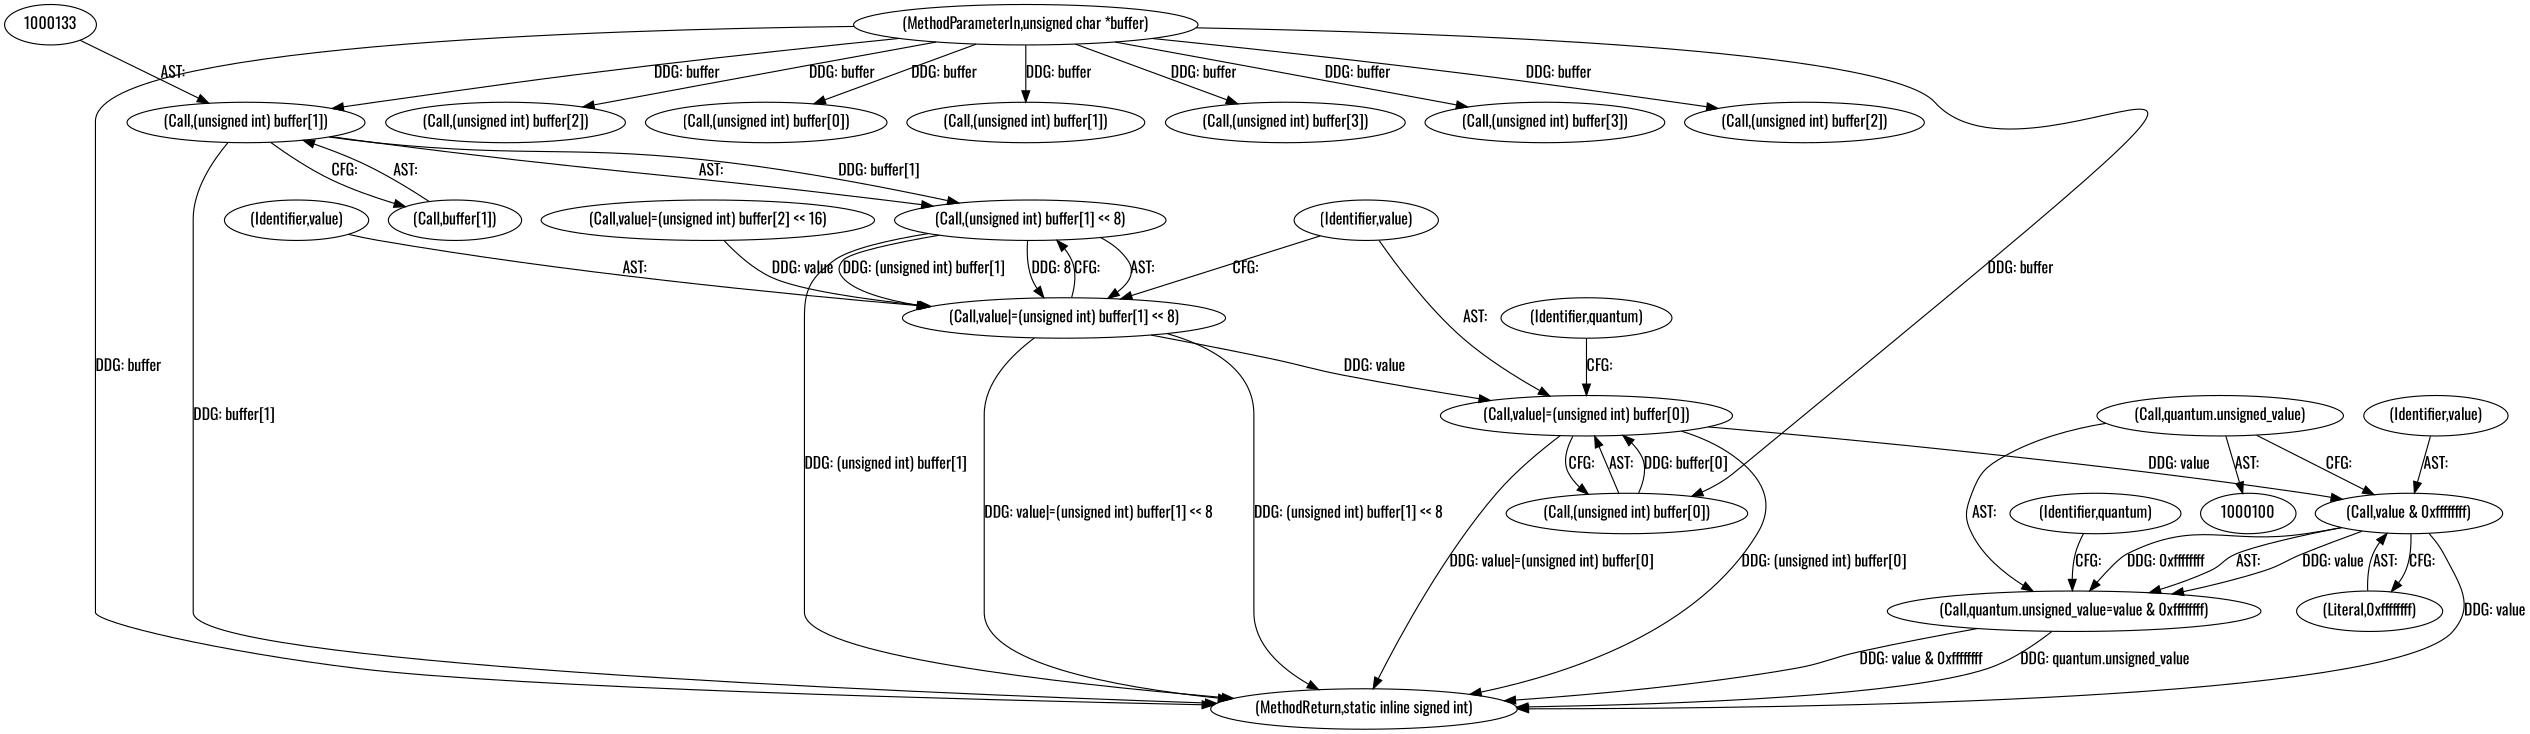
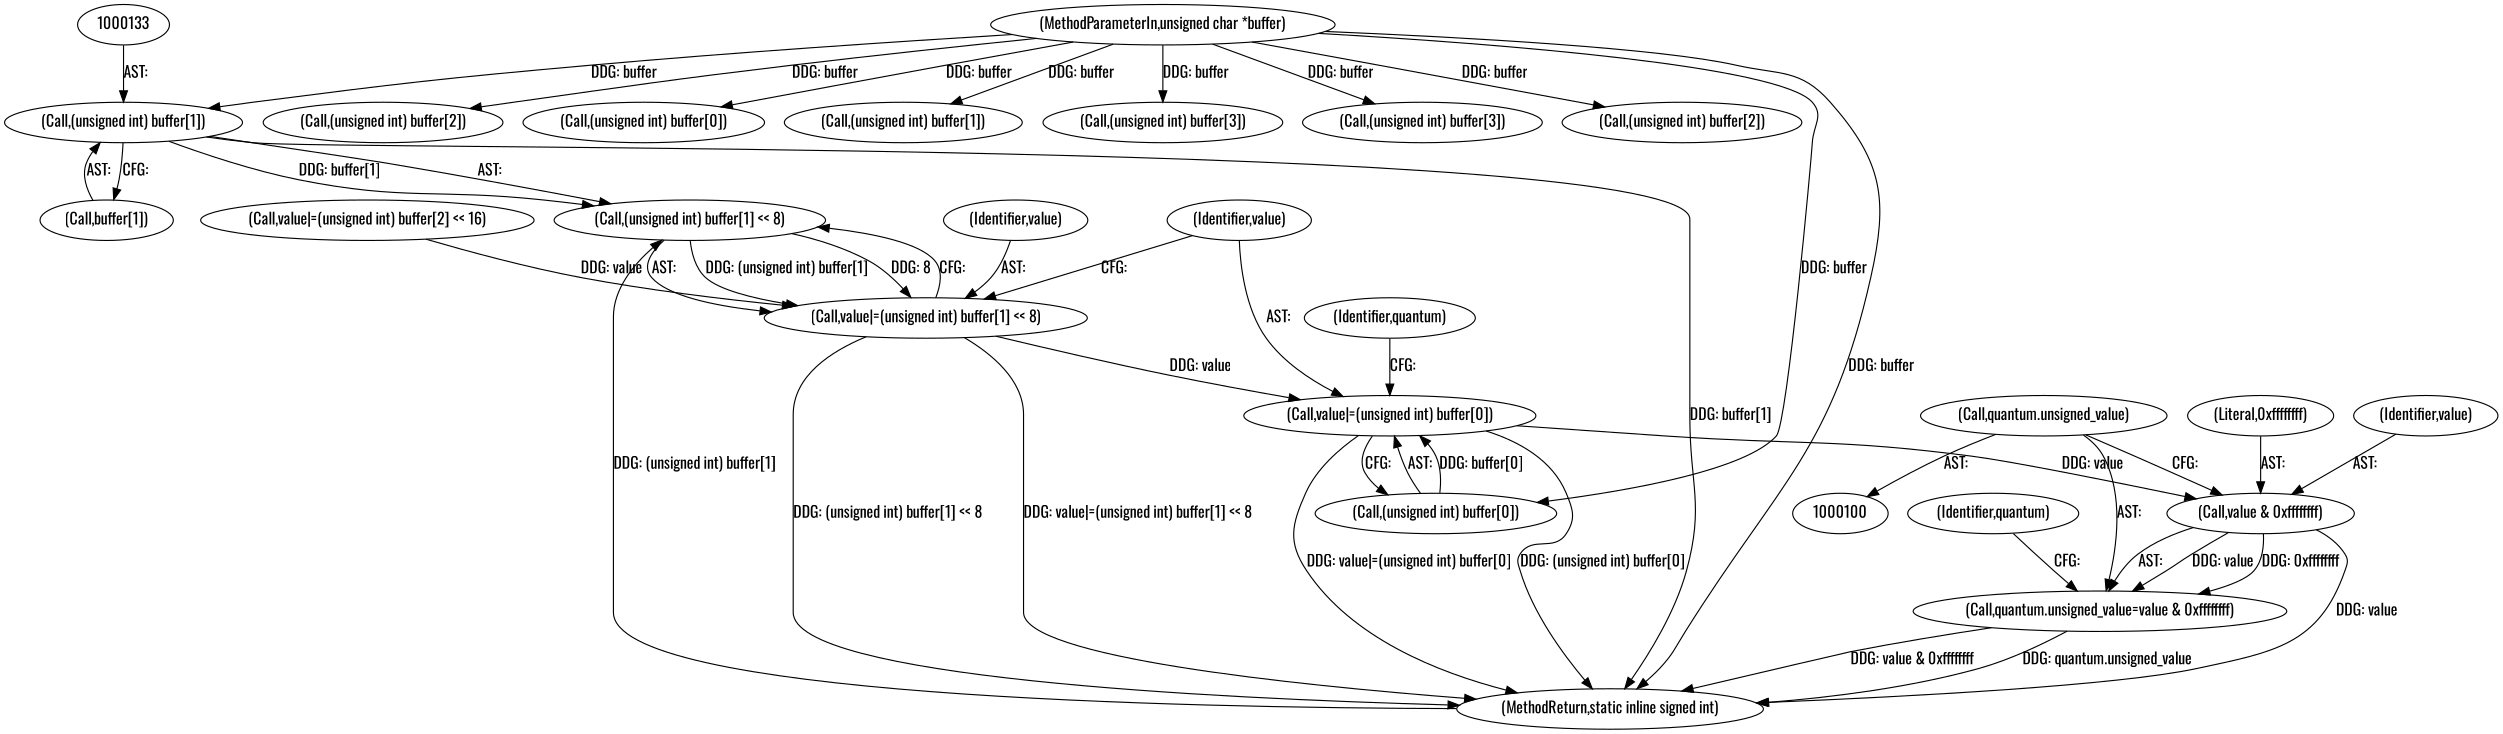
(2409, 560) -> none
(804, 599) -> (838, 682)
